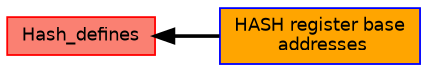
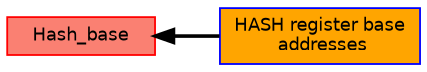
(81, 36) -> (81, 36)
